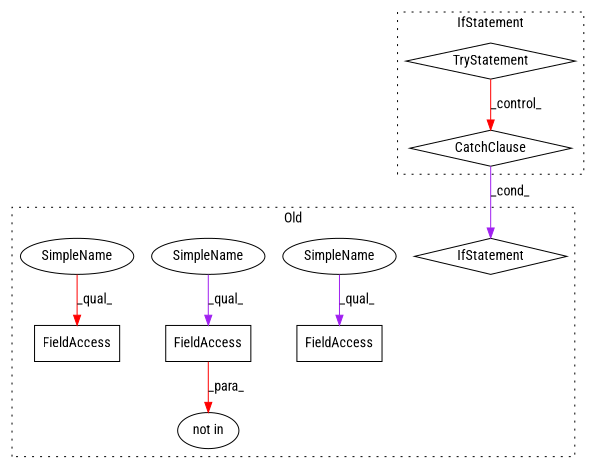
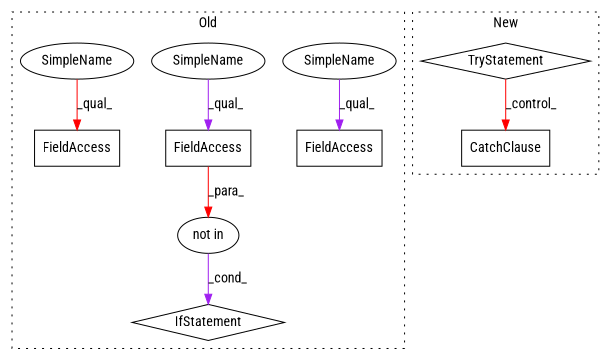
(491, 24) -> (506, 24)
(491, 148) -> (506, 148)
(491, 197) -> (208, 274)
